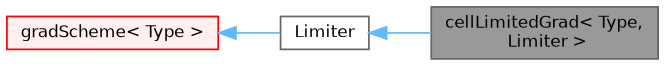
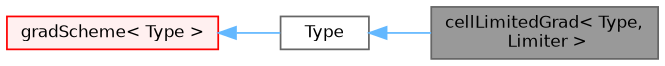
(325, 33) -> (325, 33)
